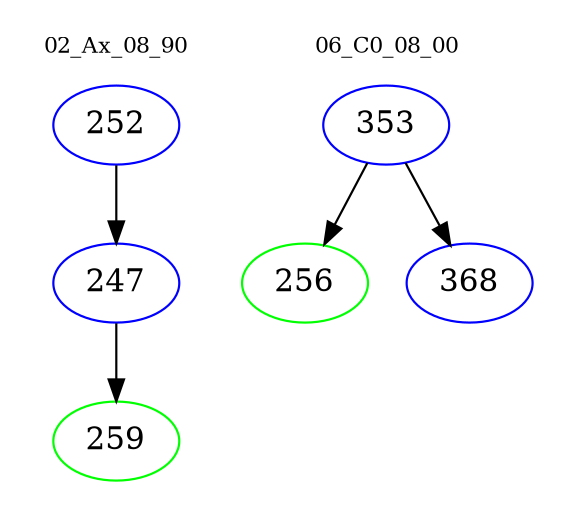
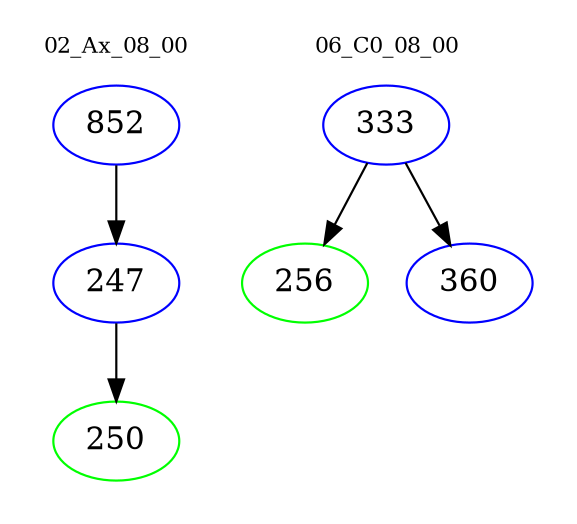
(116, 47) -> (116, 47)
(116, 125) -> (116, 125)
(386, 125) -> (386, 125)
(470, 283) -> (470, 283)
(116, 441) -> (116, 441)
